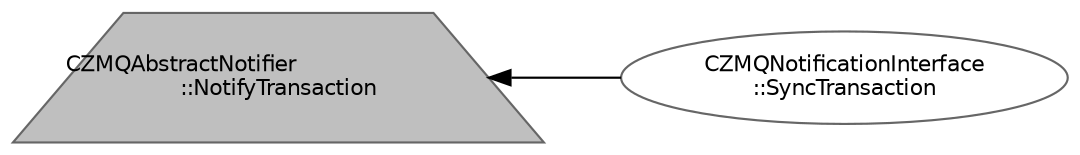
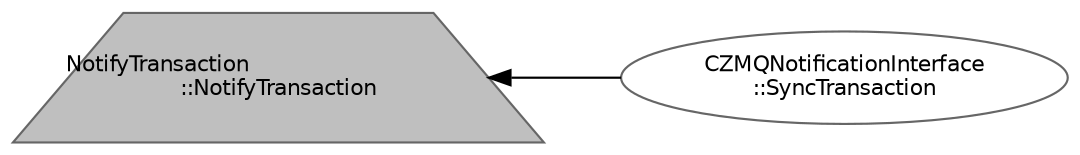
(278, 78) -> (278, 78)
